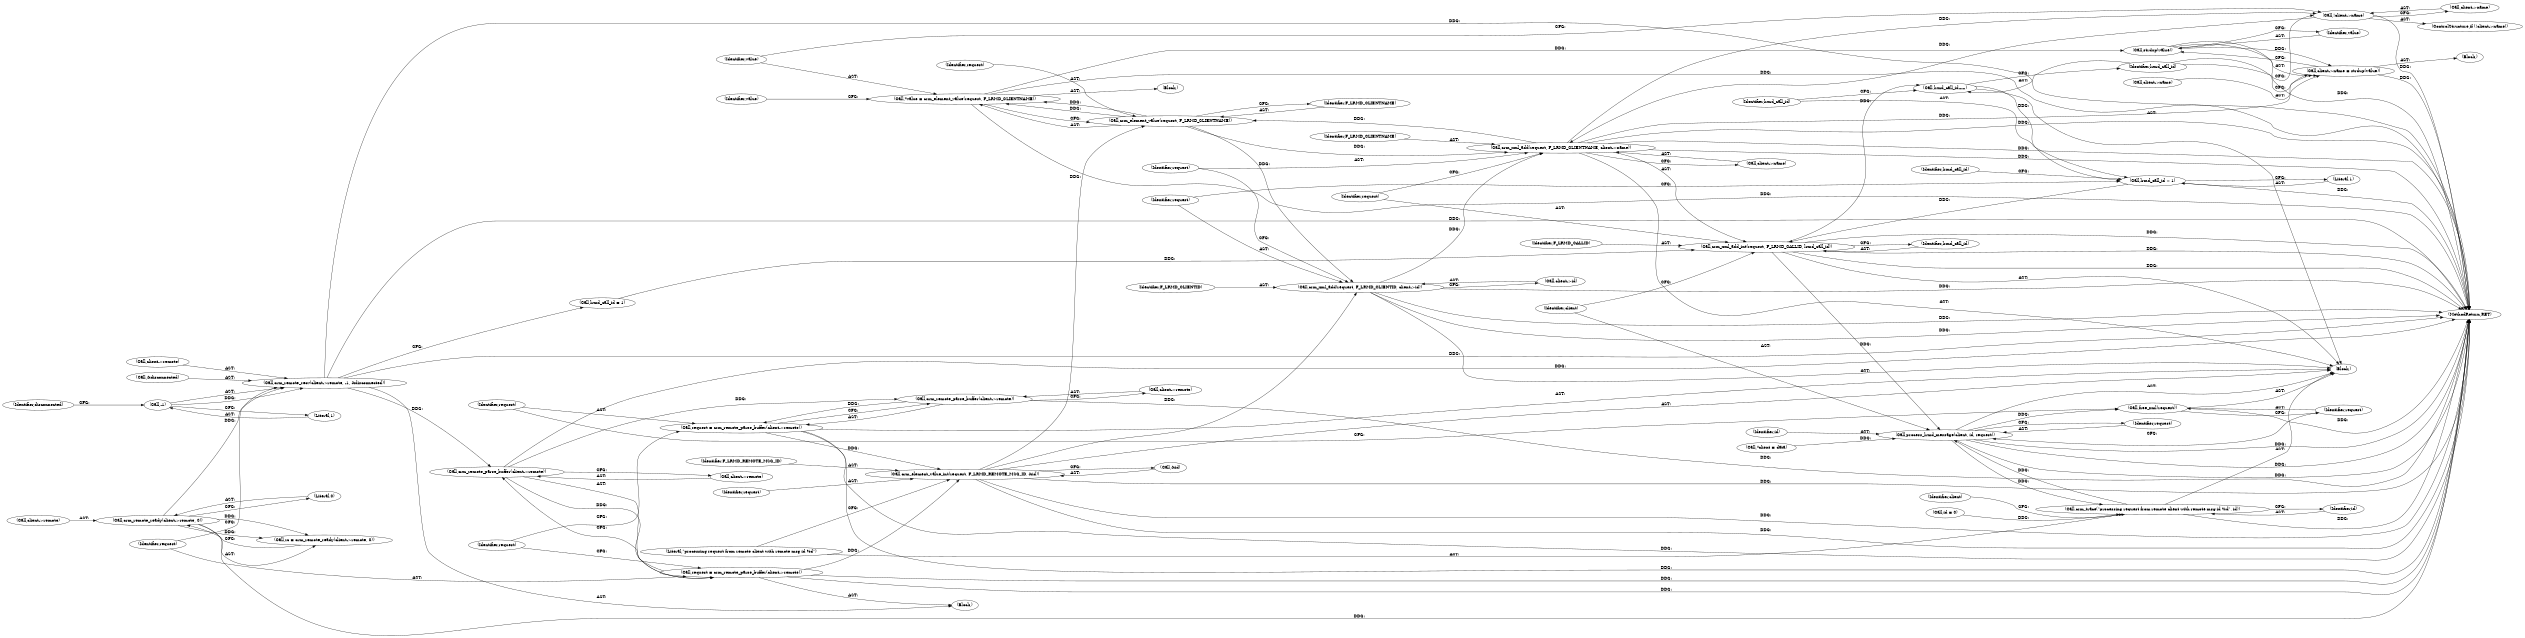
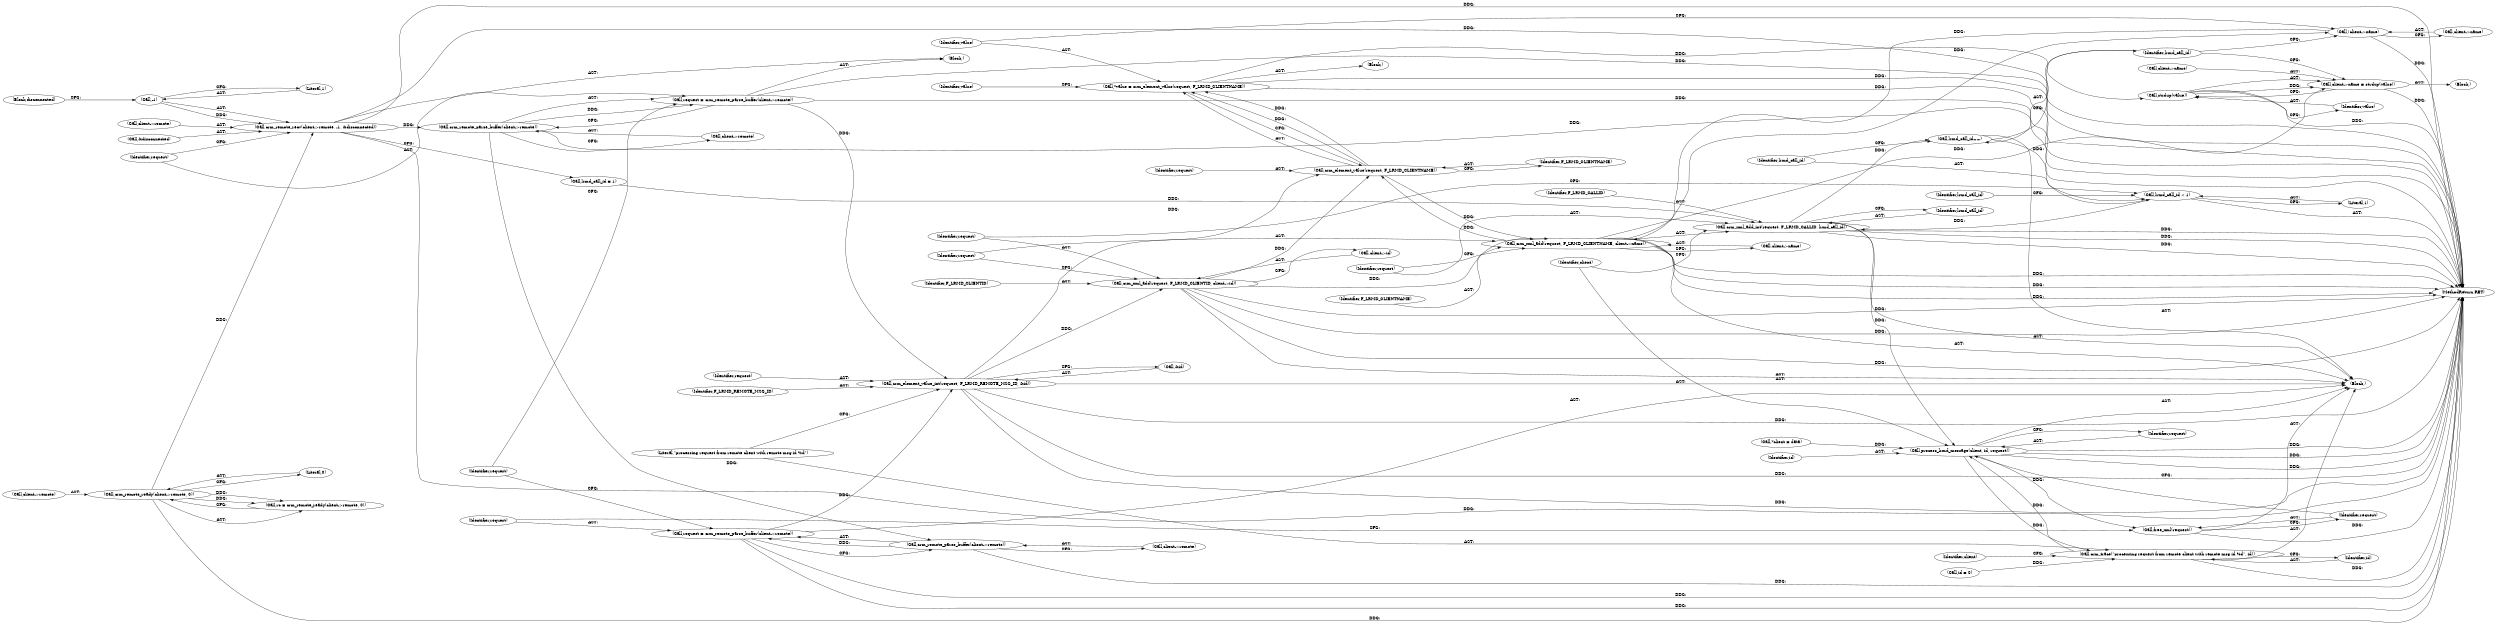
(2470, 27) -> none
(2343, 190) -> (2358, 213)
(1272, 197) -> (1295, 243)
(38, 405) -> (34, 100)
